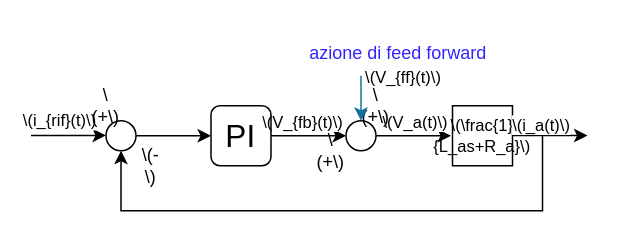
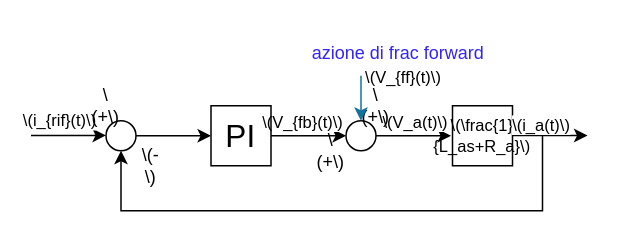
(398, 53) -> (398, 53)
(241, 136) -> (241, 136)
